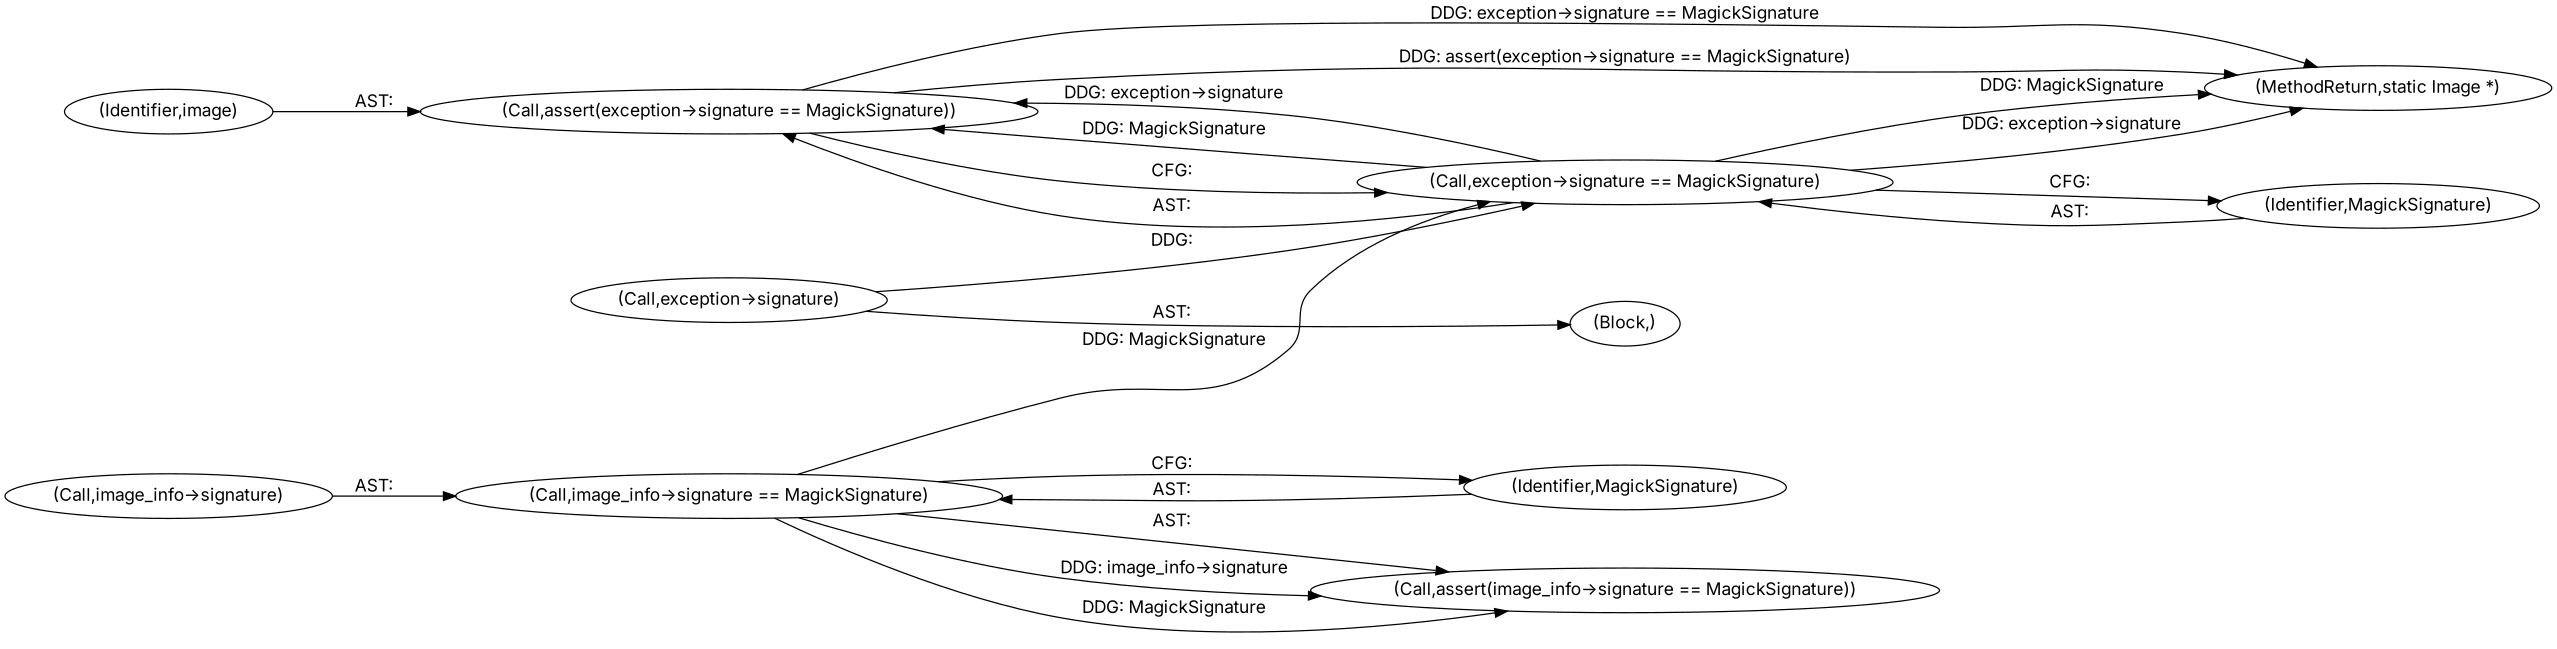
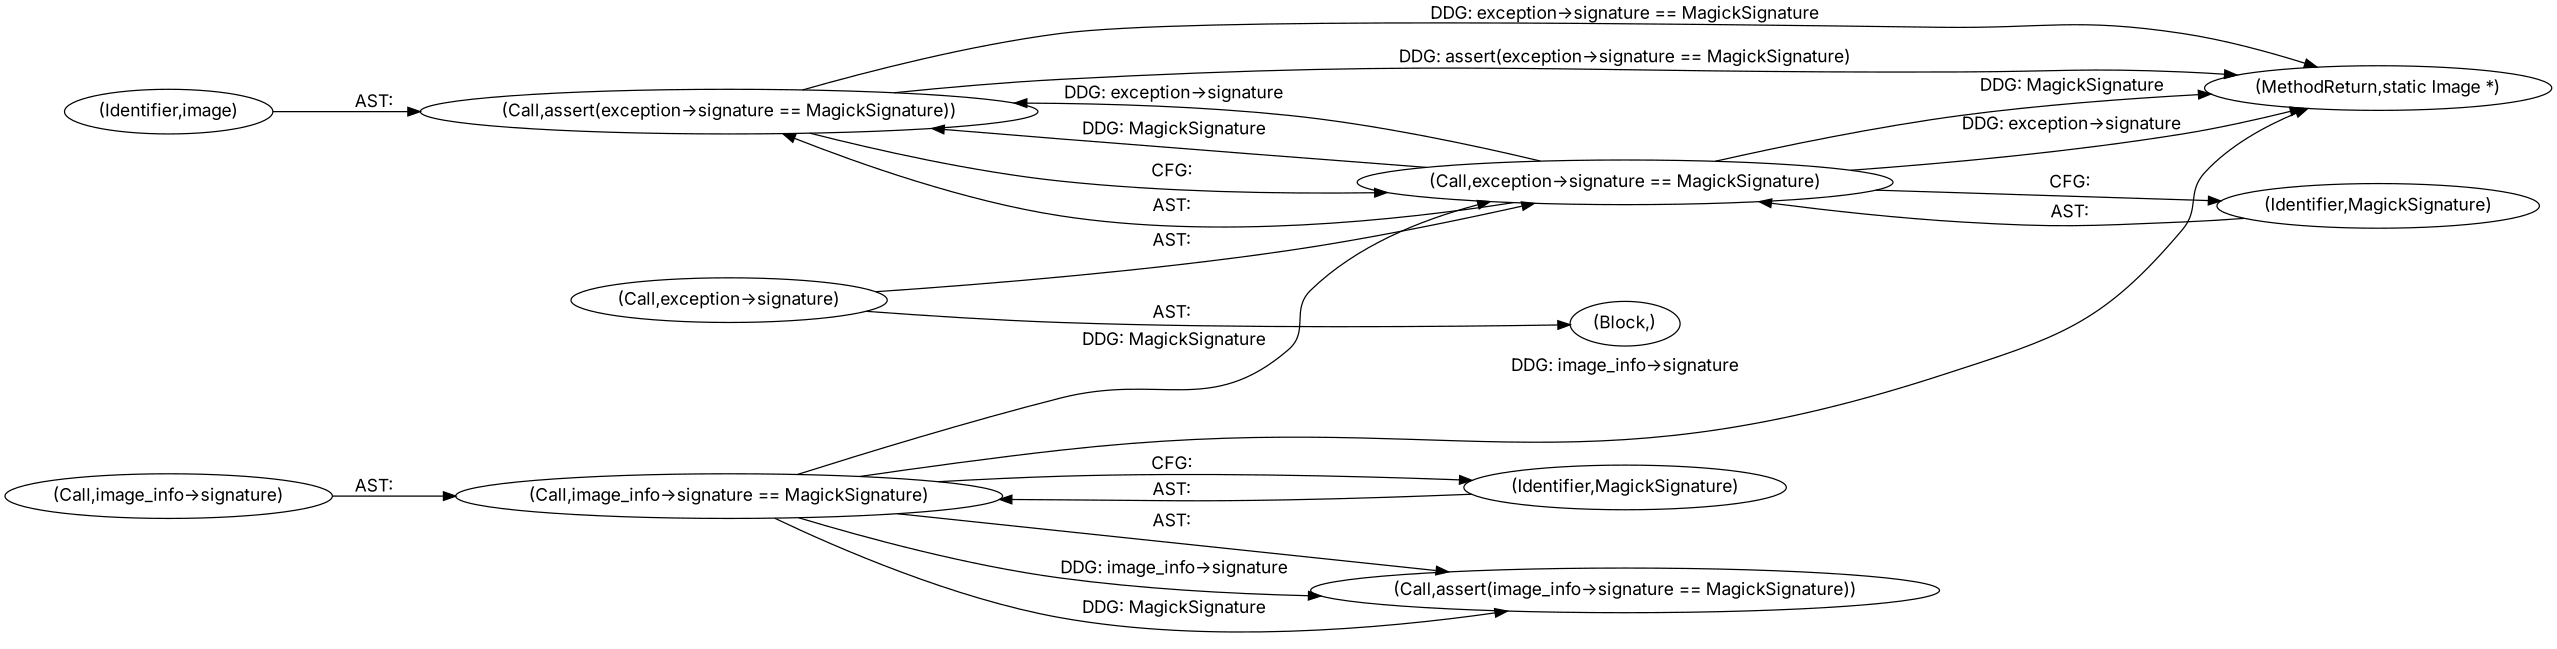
(1174, 241) -> (1174, 241)
none -> (1633, 438)
